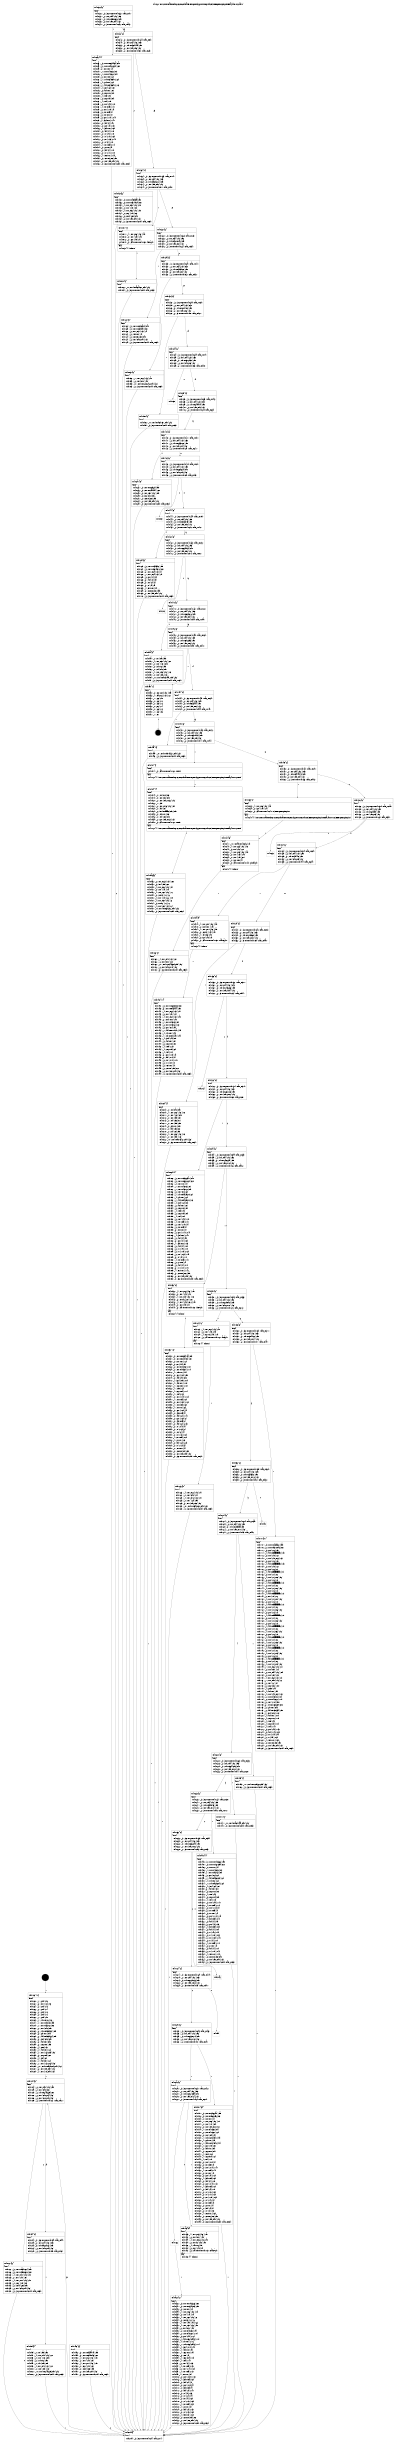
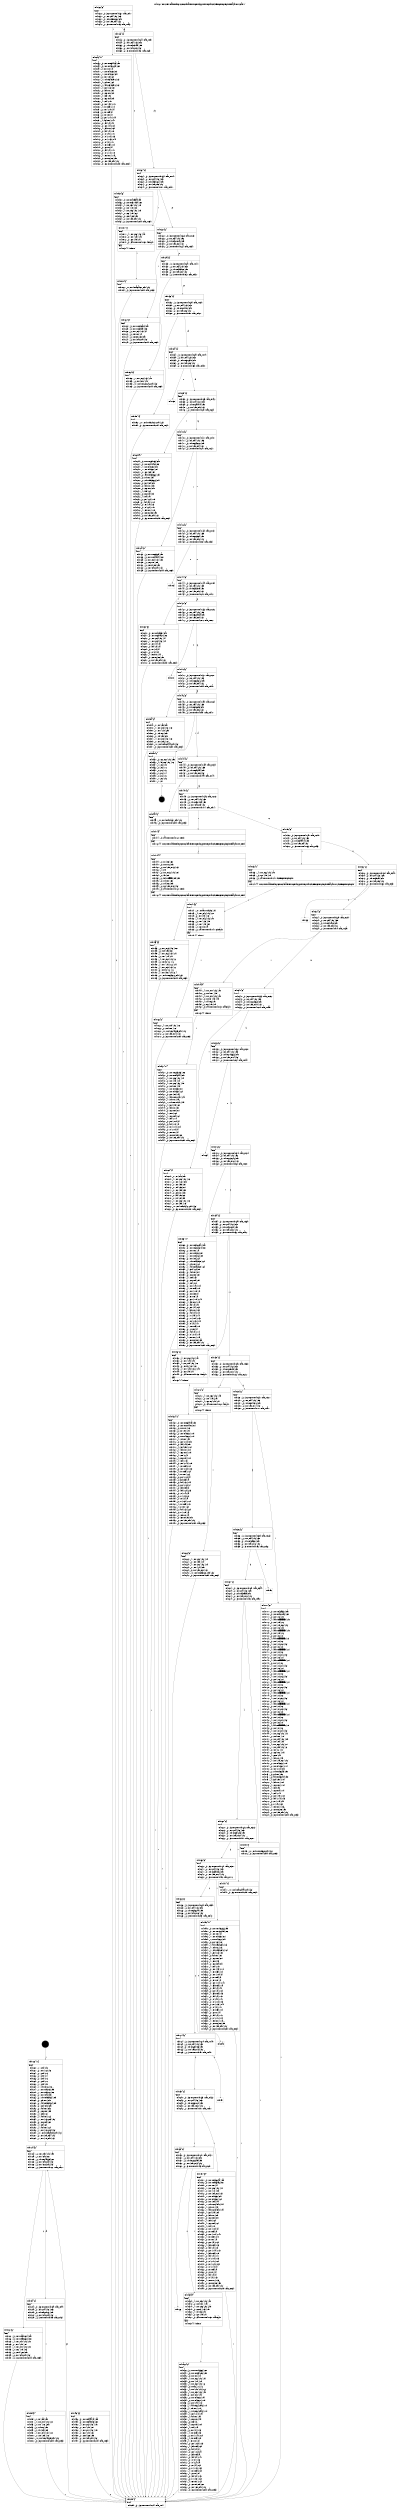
none -> (152, 487)
(178, 2270) -> (202, 2344)
